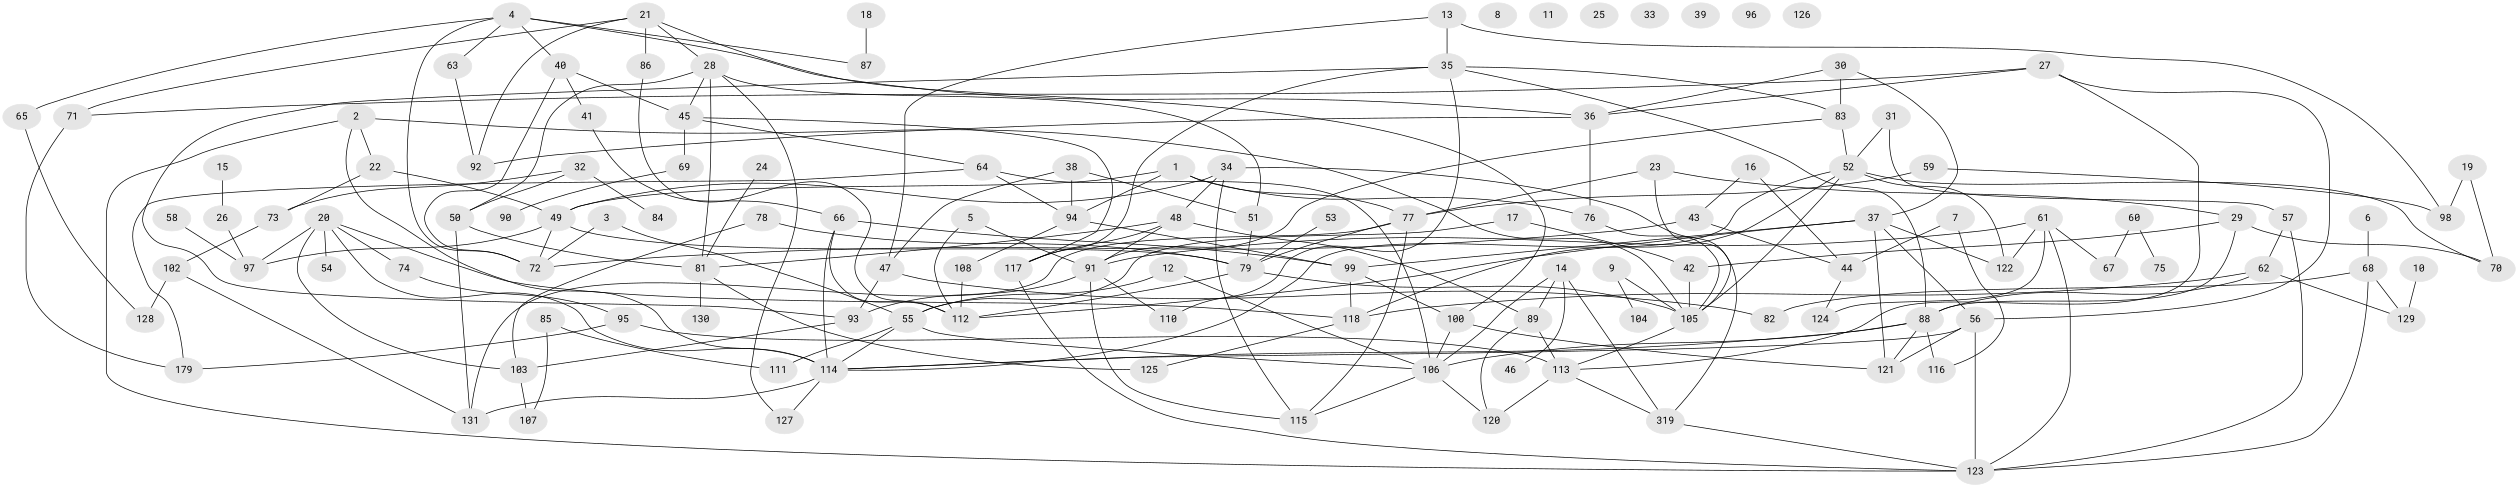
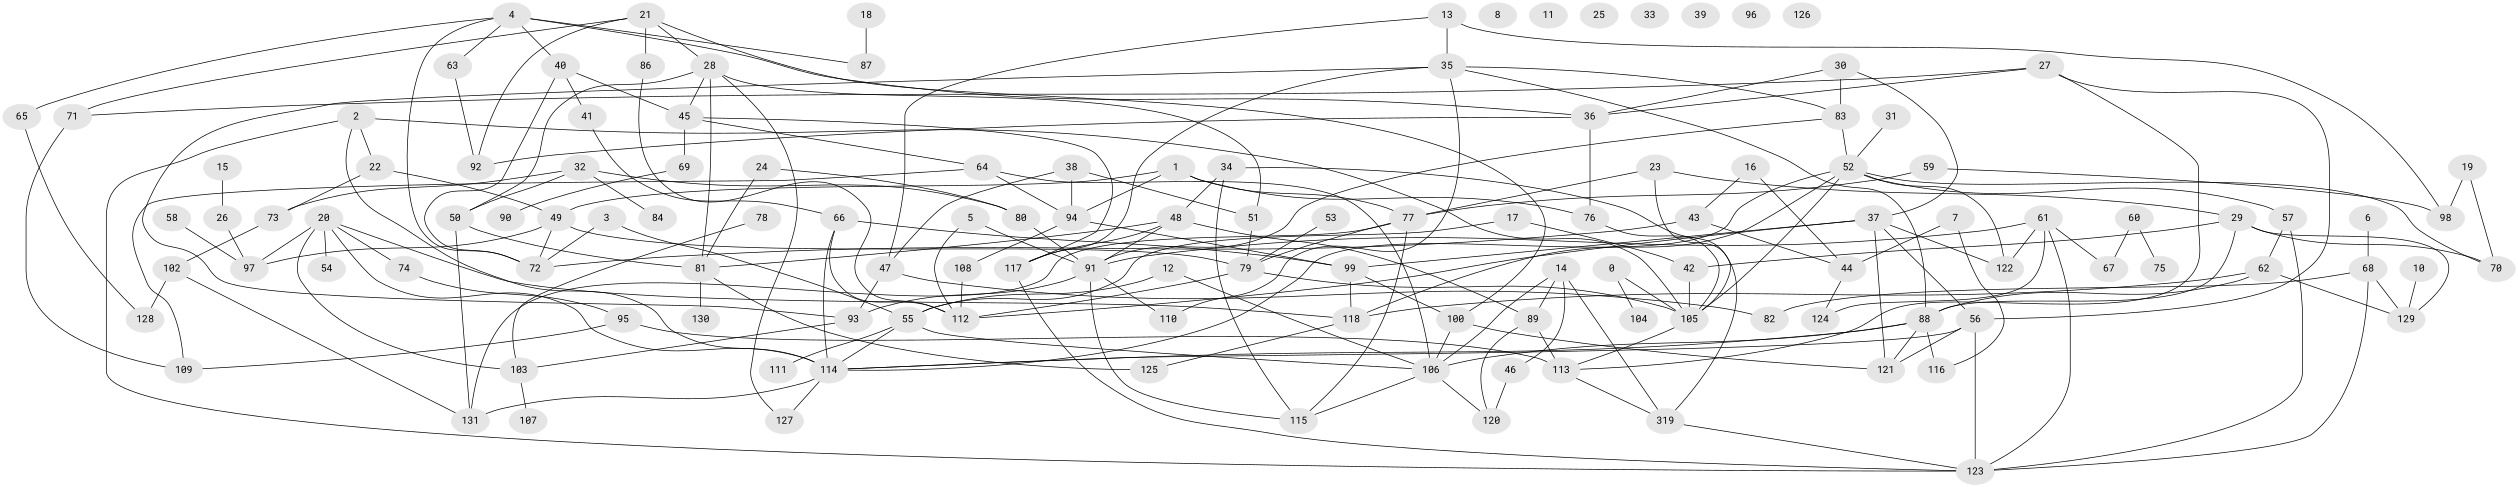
(891, 193) -> none
(2157, 200) -> (2069, 191)
none -> (1021, 218)
none -> (2382, 238)
(936, 242) -> none
(1612, 269) -> (1612, 269)
(546, 320) -> none
(184, 370) -> (184, 370)
(1526, 396) -> (1501, 396)
